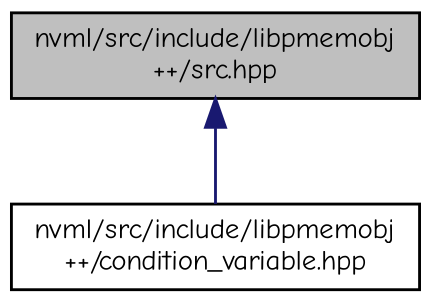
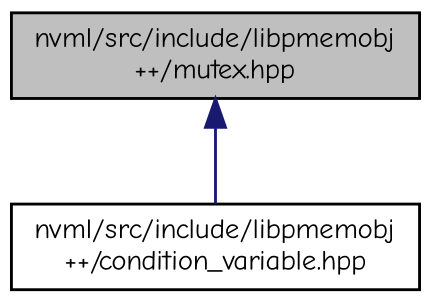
(215, 56) -> (215, 56)
